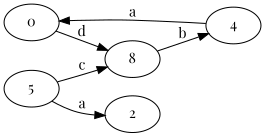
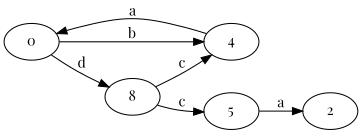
(183, 34) -> (182, 64)
none -> (126, 42)
(77, 76) -> (175, 110)
